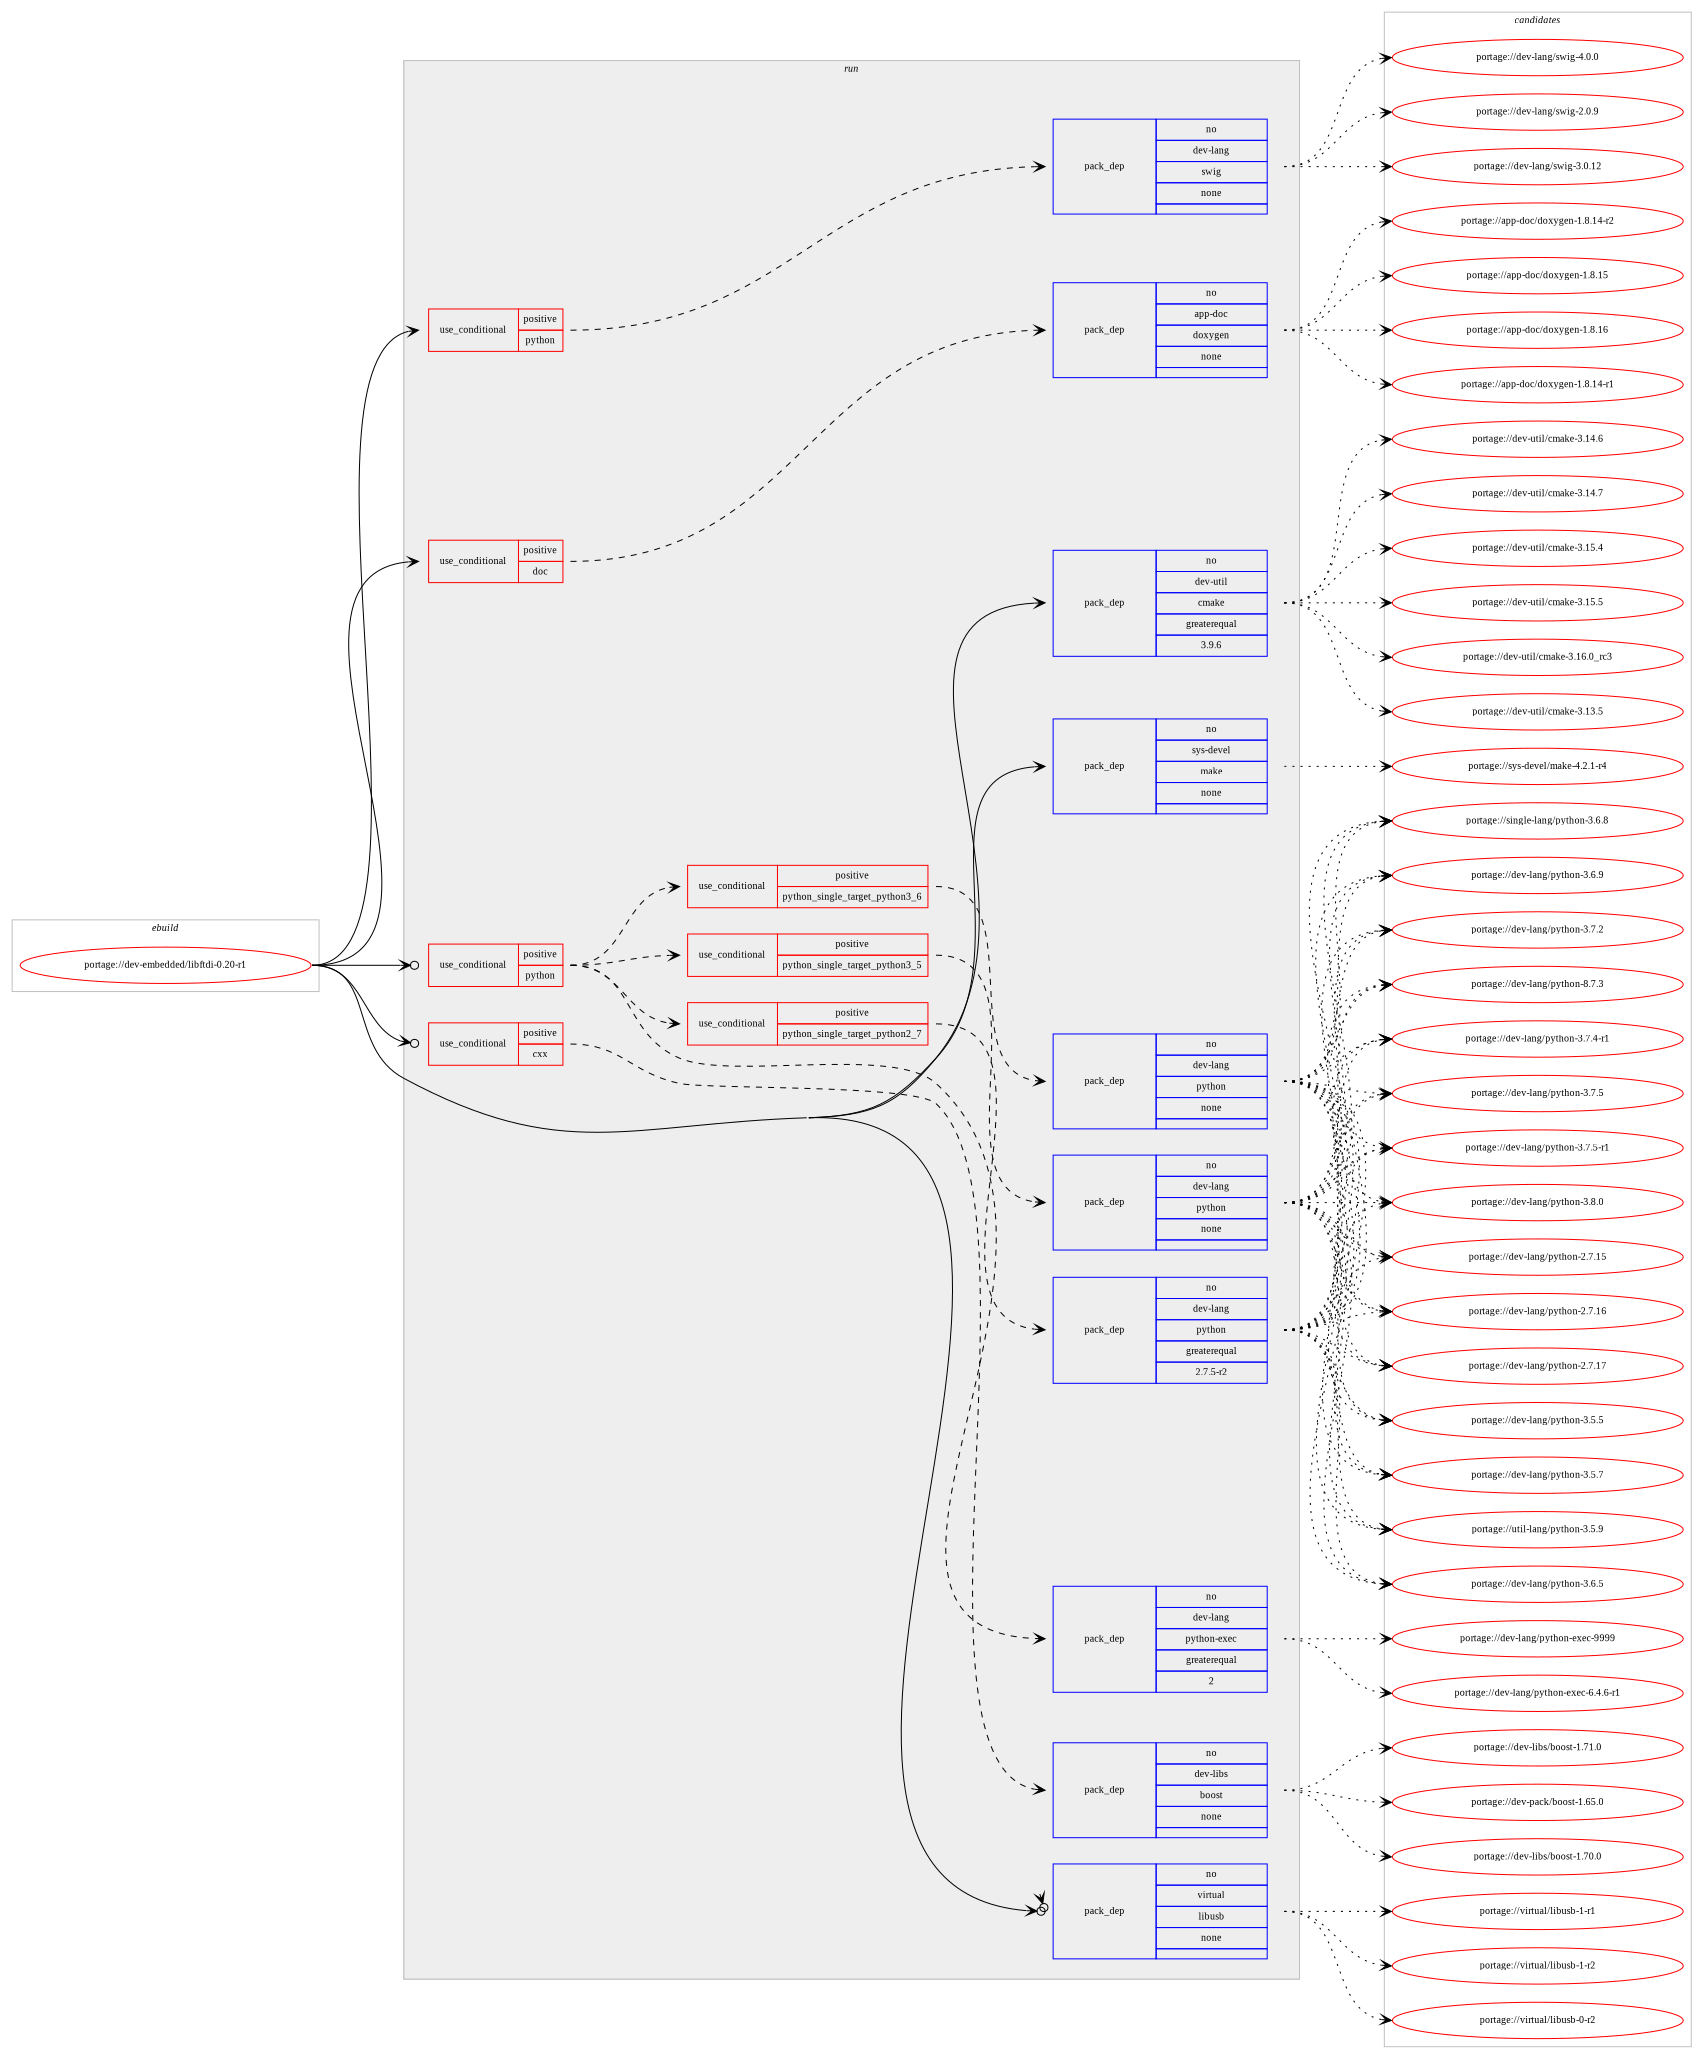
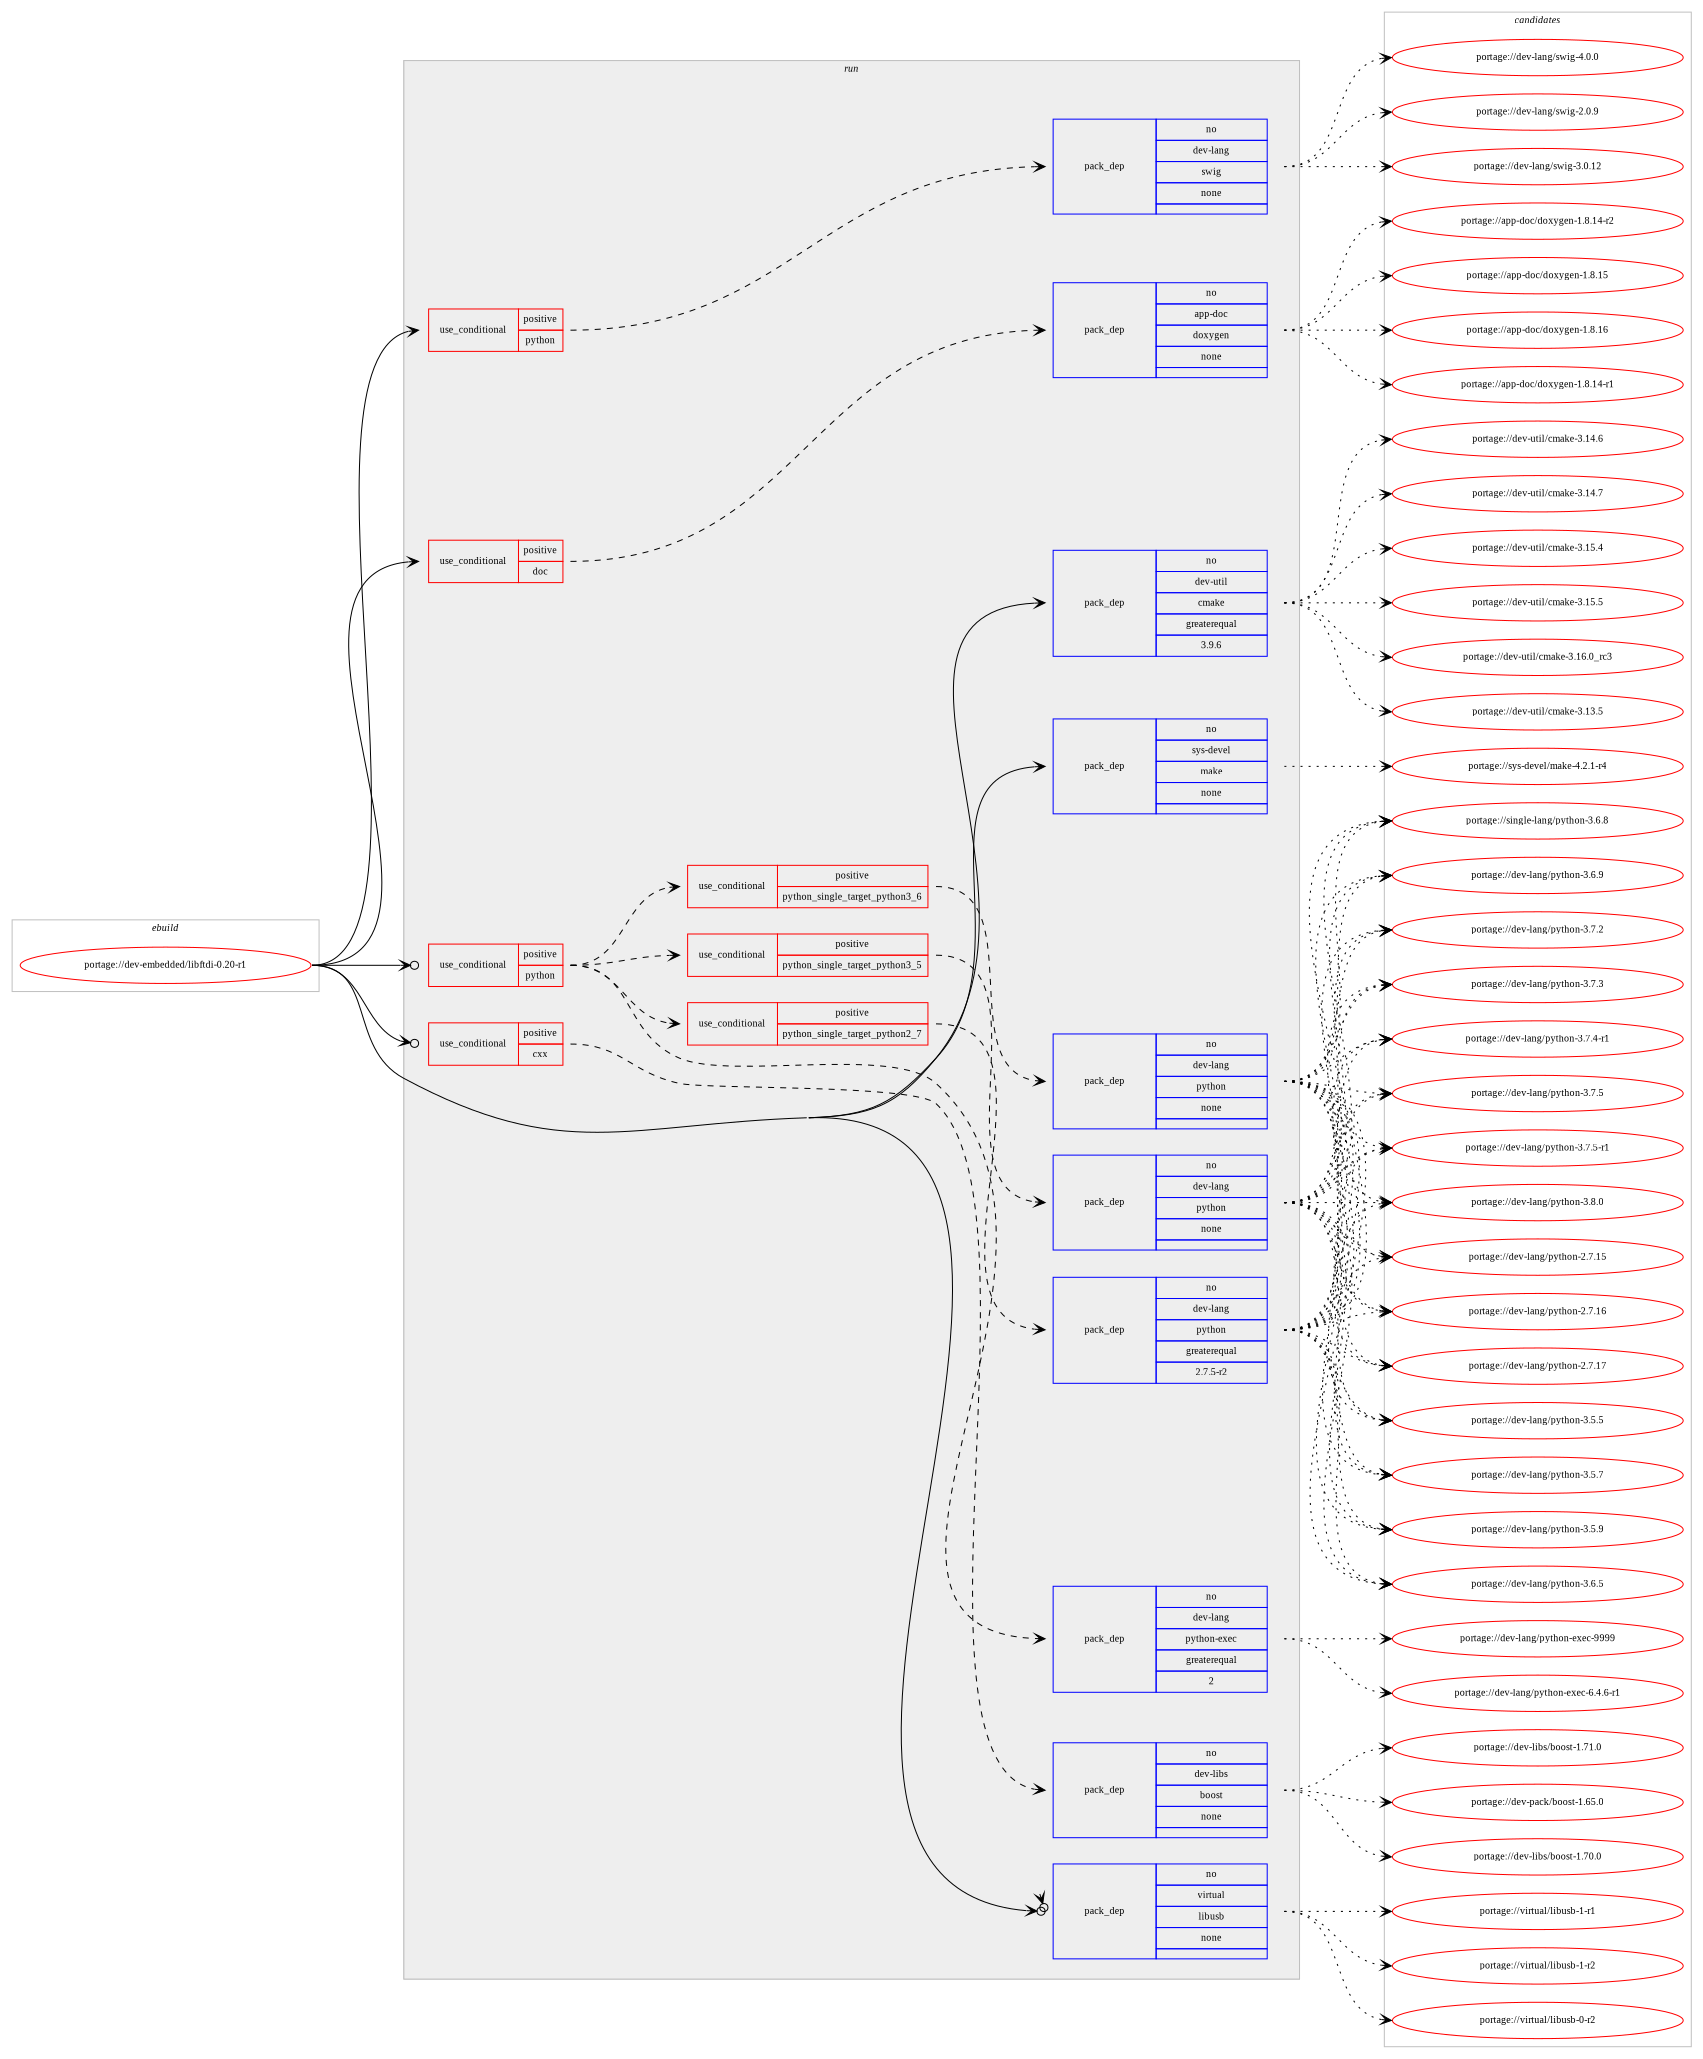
(1538, 984) -> (1538, 984)
(1538, 1530) -> (1538, 1530)
